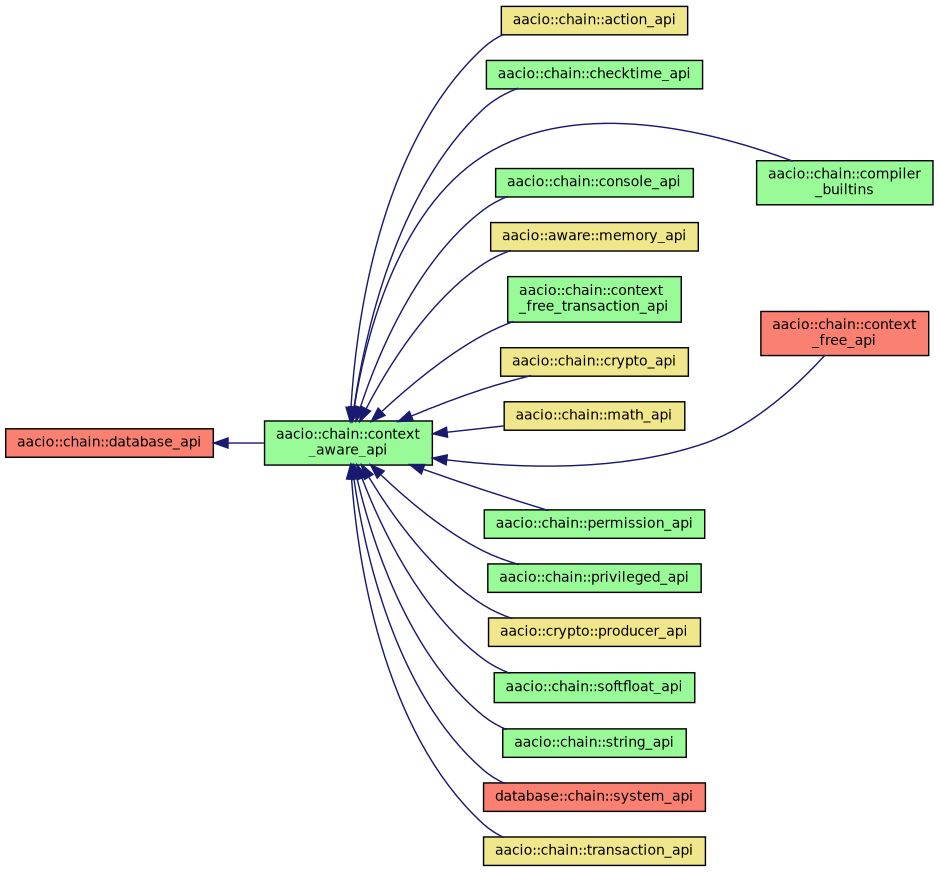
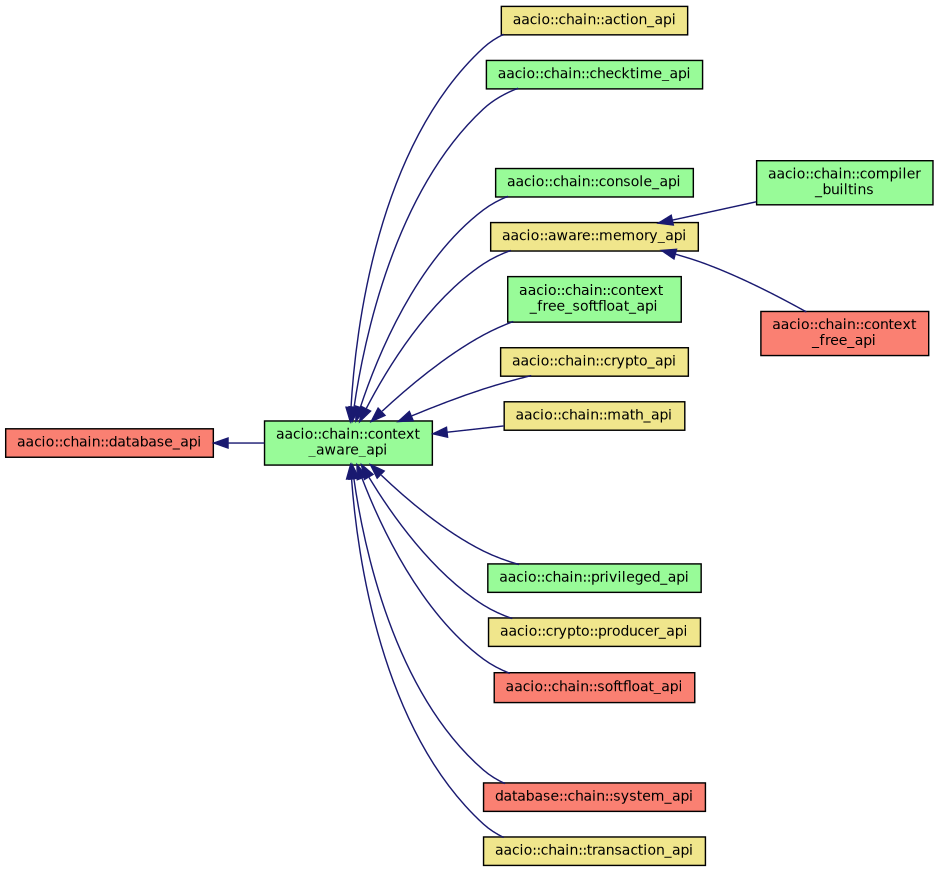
(497, 149) -> (714, 211)
(594, 299) -> (594, 299)
(652, 457) -> (742, 279)
(594, 524) -> none
(594, 688) -> (594, 688)
(594, 743) -> none
